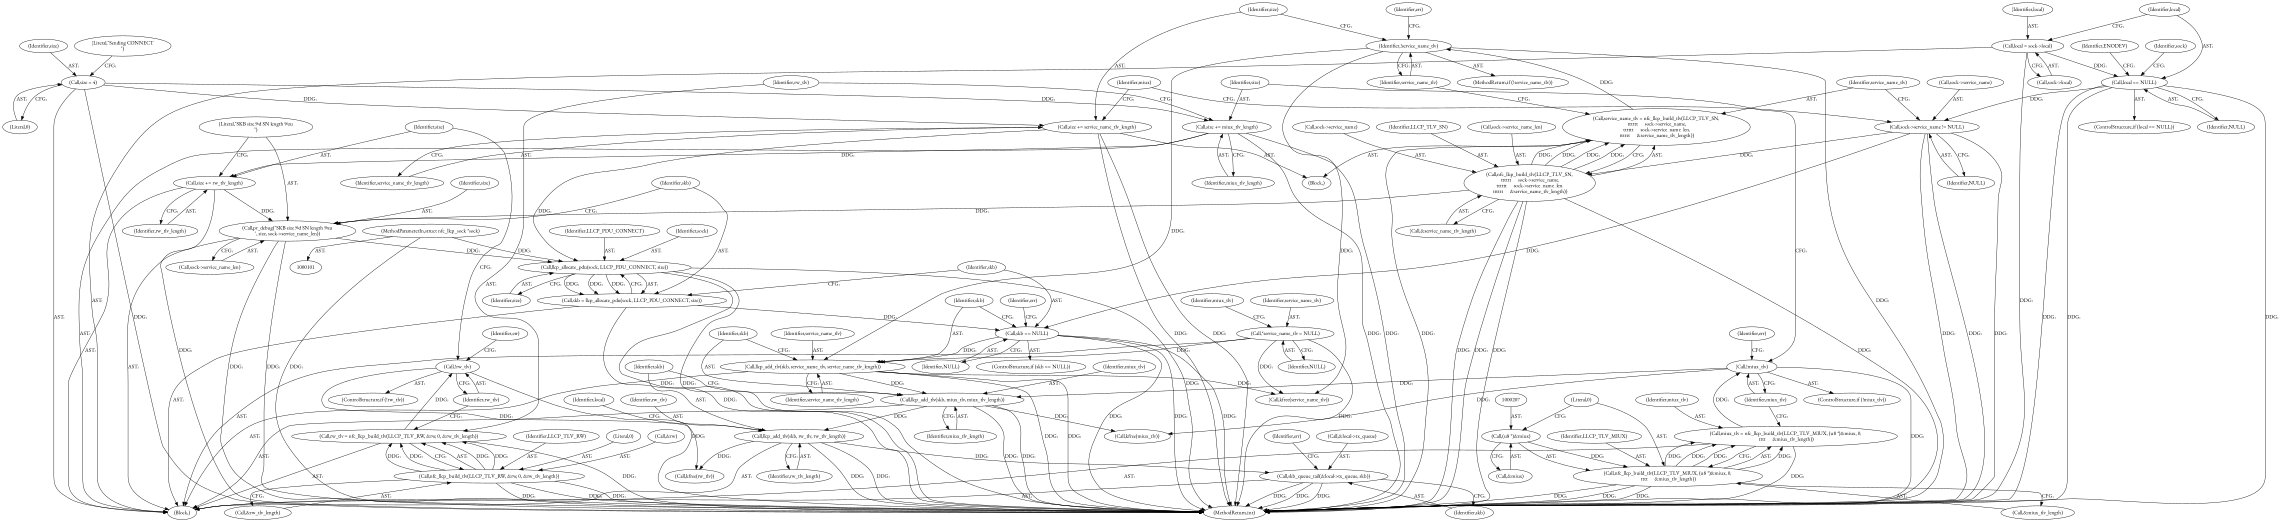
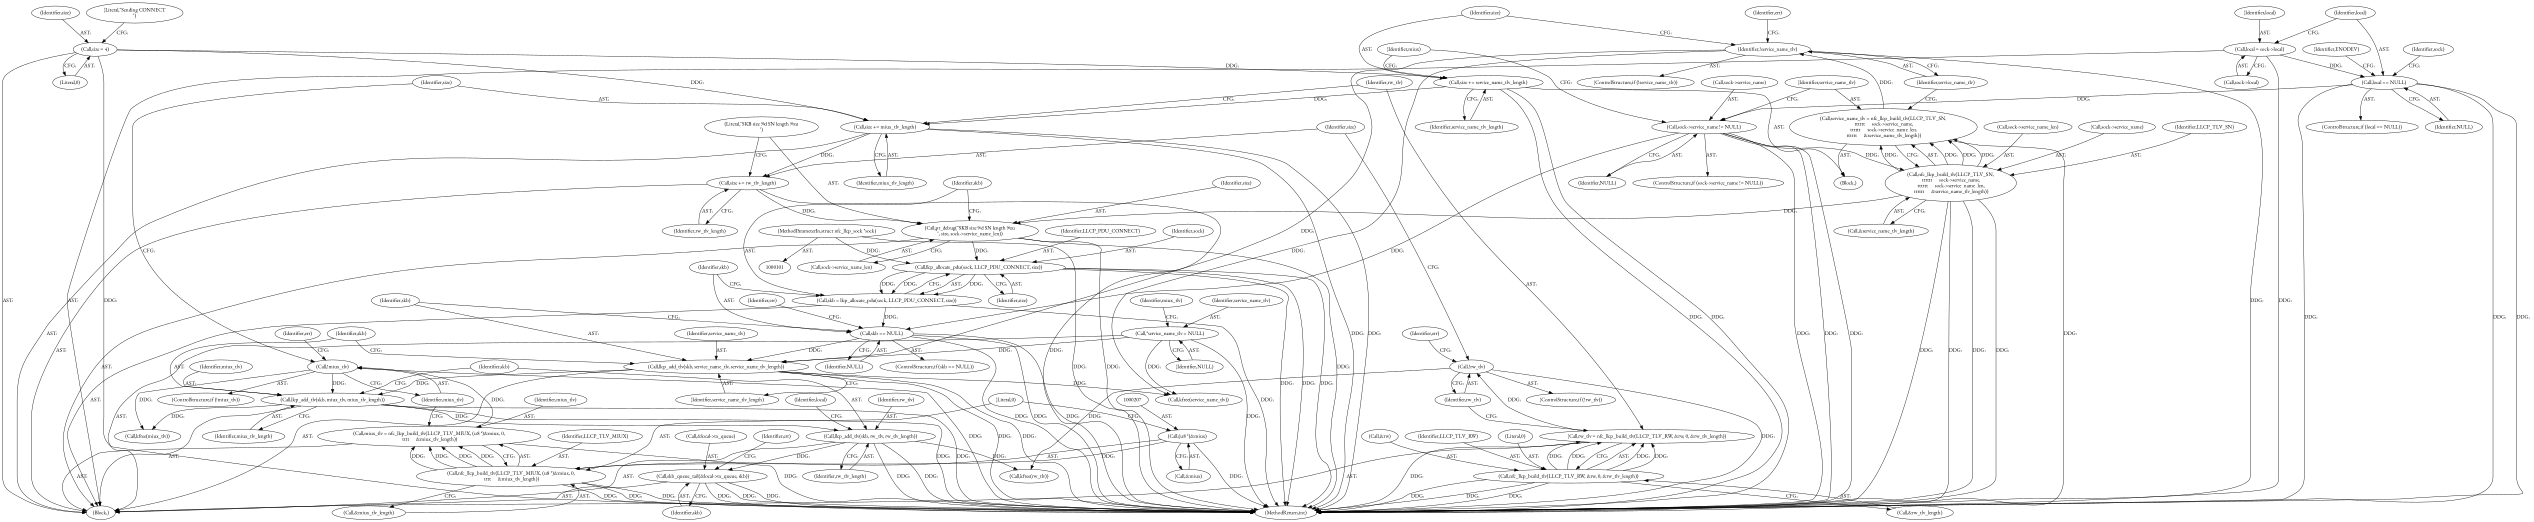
(1513, 82) -> (1636, 82)
(779, 147) -> (1188, 106)
none -> (1708, 183)
none -> (1224, 480)
